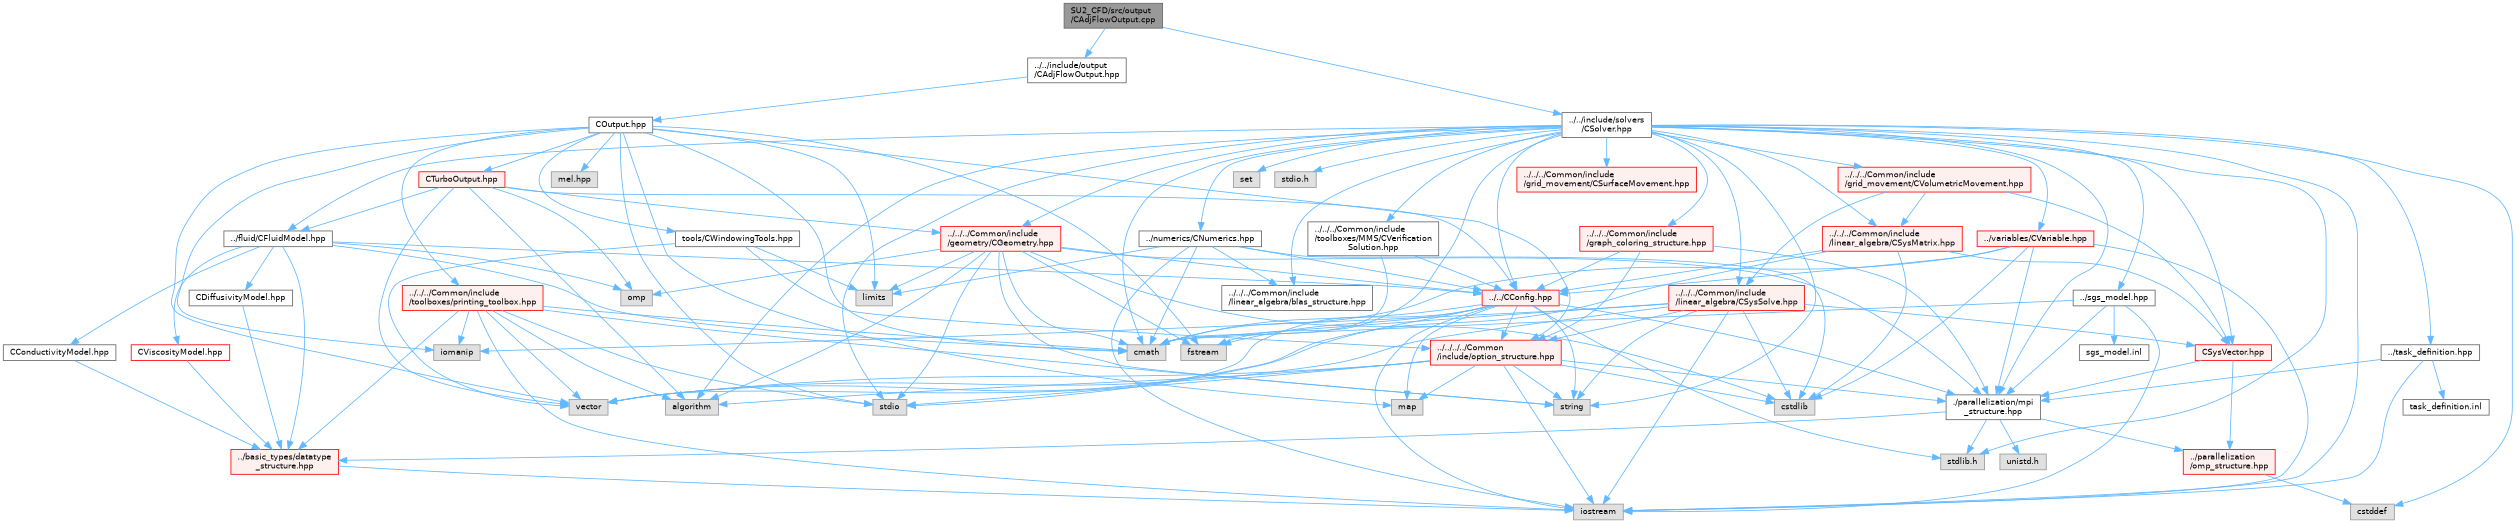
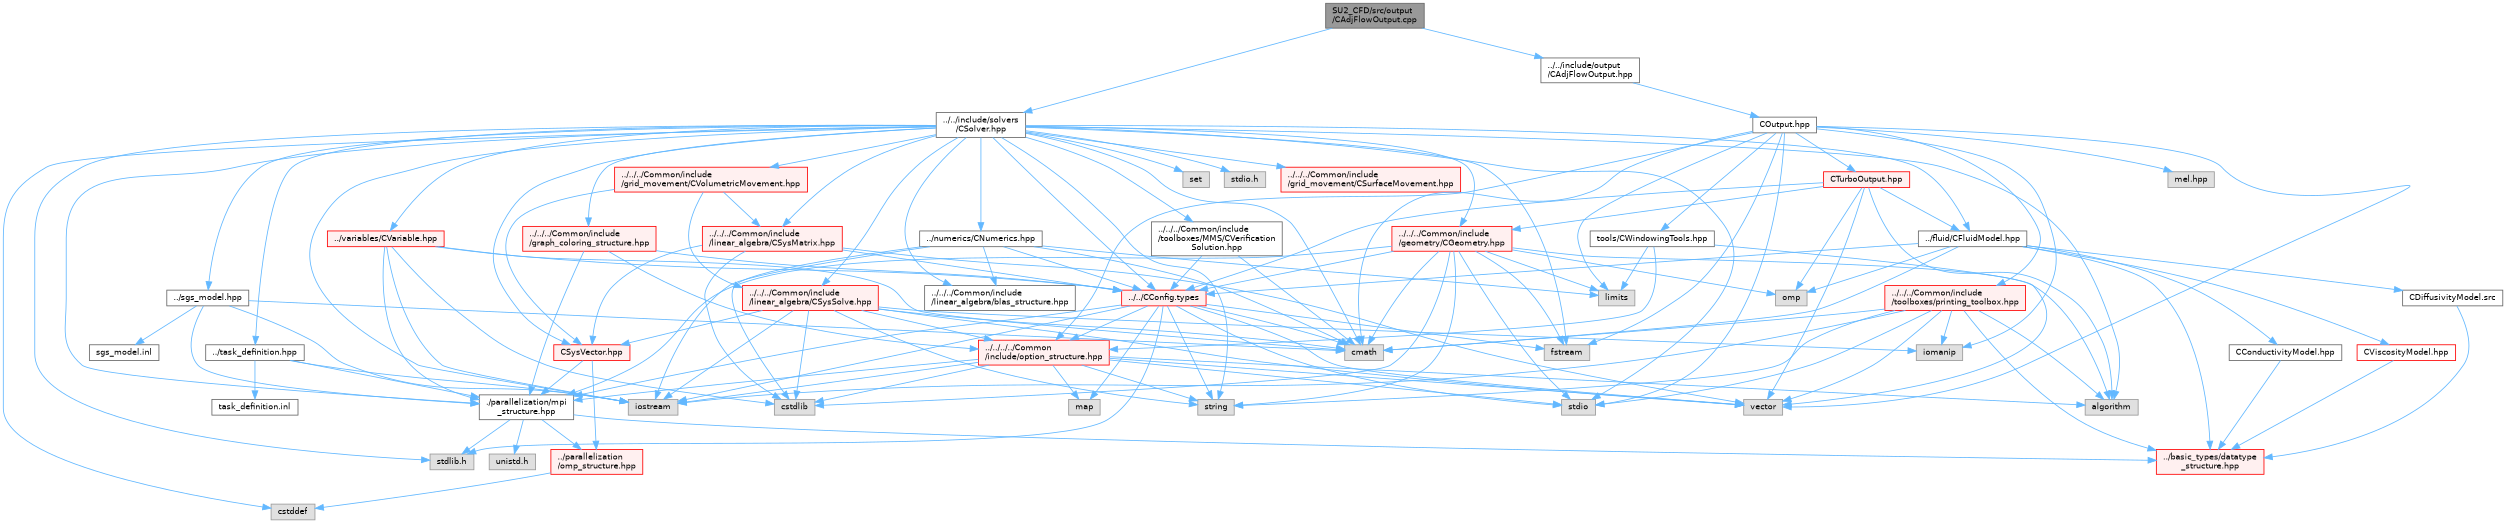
(241, 298) -> (2453, 298)
(1521, 298) -> (1164, 298)
(995, 362) -> none
(952, 492) -> none
